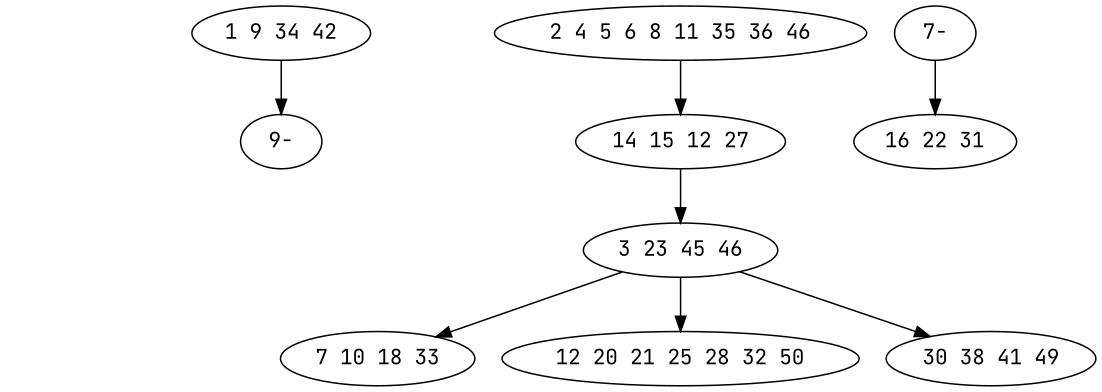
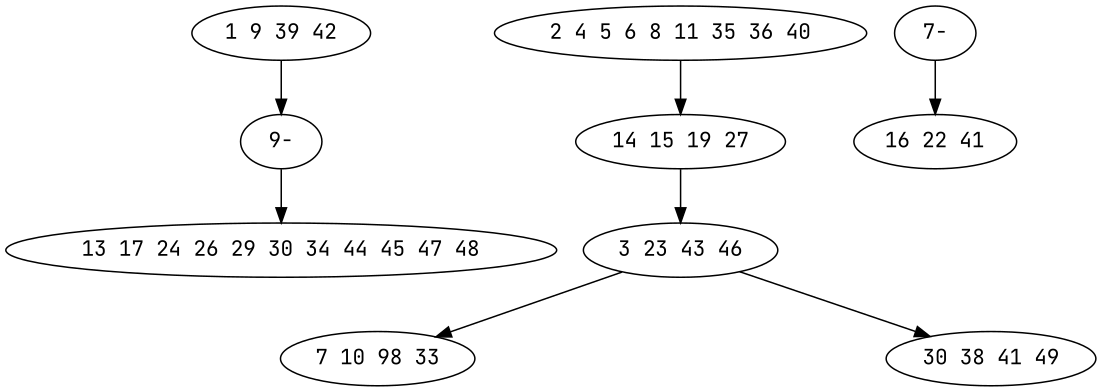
(281, 33) -> (281, 33)
(681, 33) -> (681, 33)
(681, 142) -> (681, 142)
(935, 142) -> (935, 142)
none -> (281, 250)
(681, 250) -> (681, 250)
(378, 359) -> (378, 359)
(681, 359) -> none
